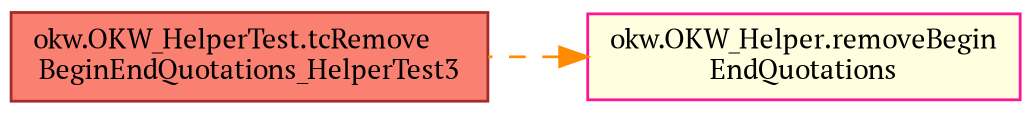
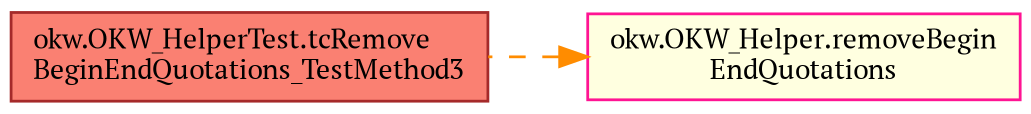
(250, 57) -> (250, 57)
